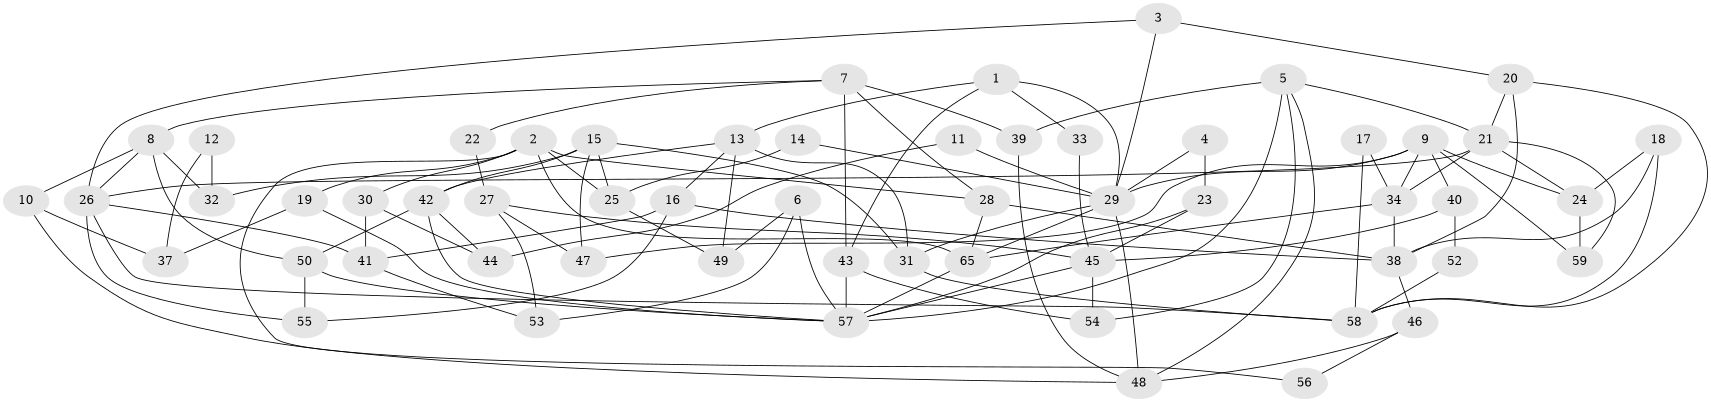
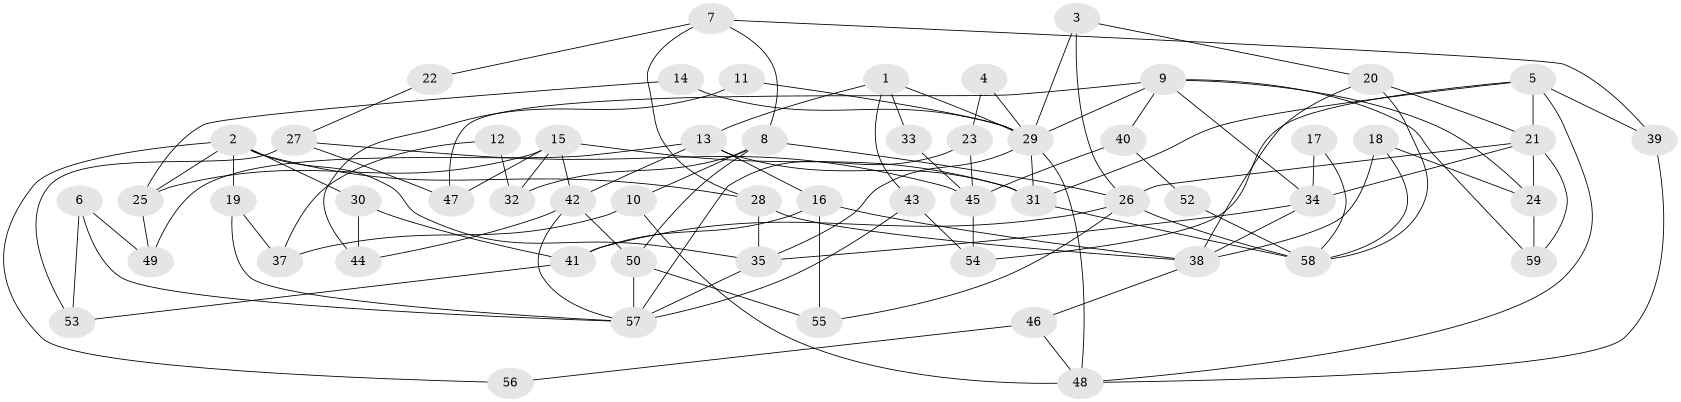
(845, 171) -> none
(968, 262) -> (759, 262)
(1137, 272) -> (1276, 114)
(975, 291) -> none
